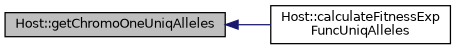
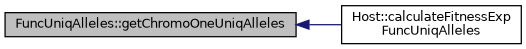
(115, 25) -> (151, 25)
